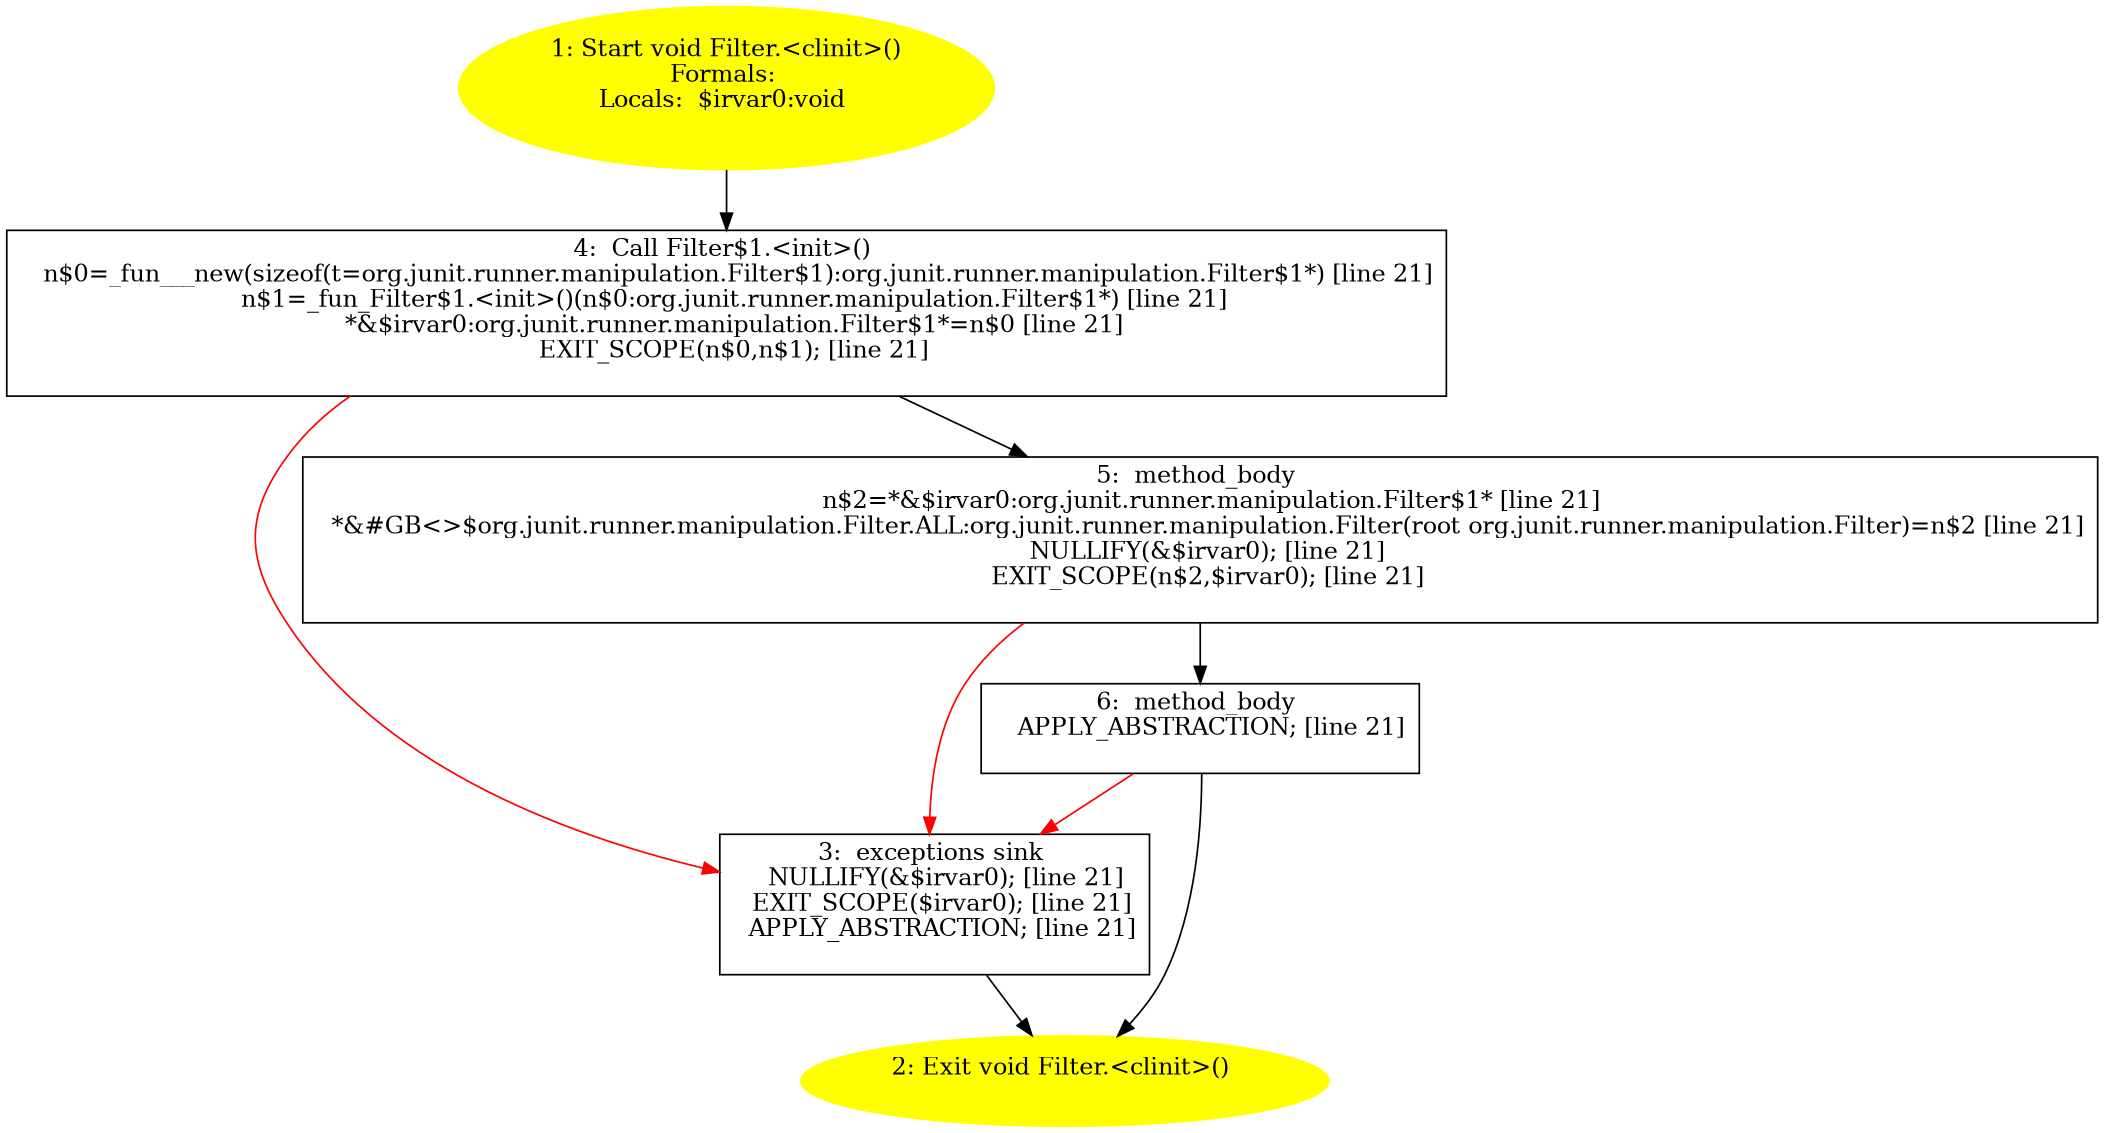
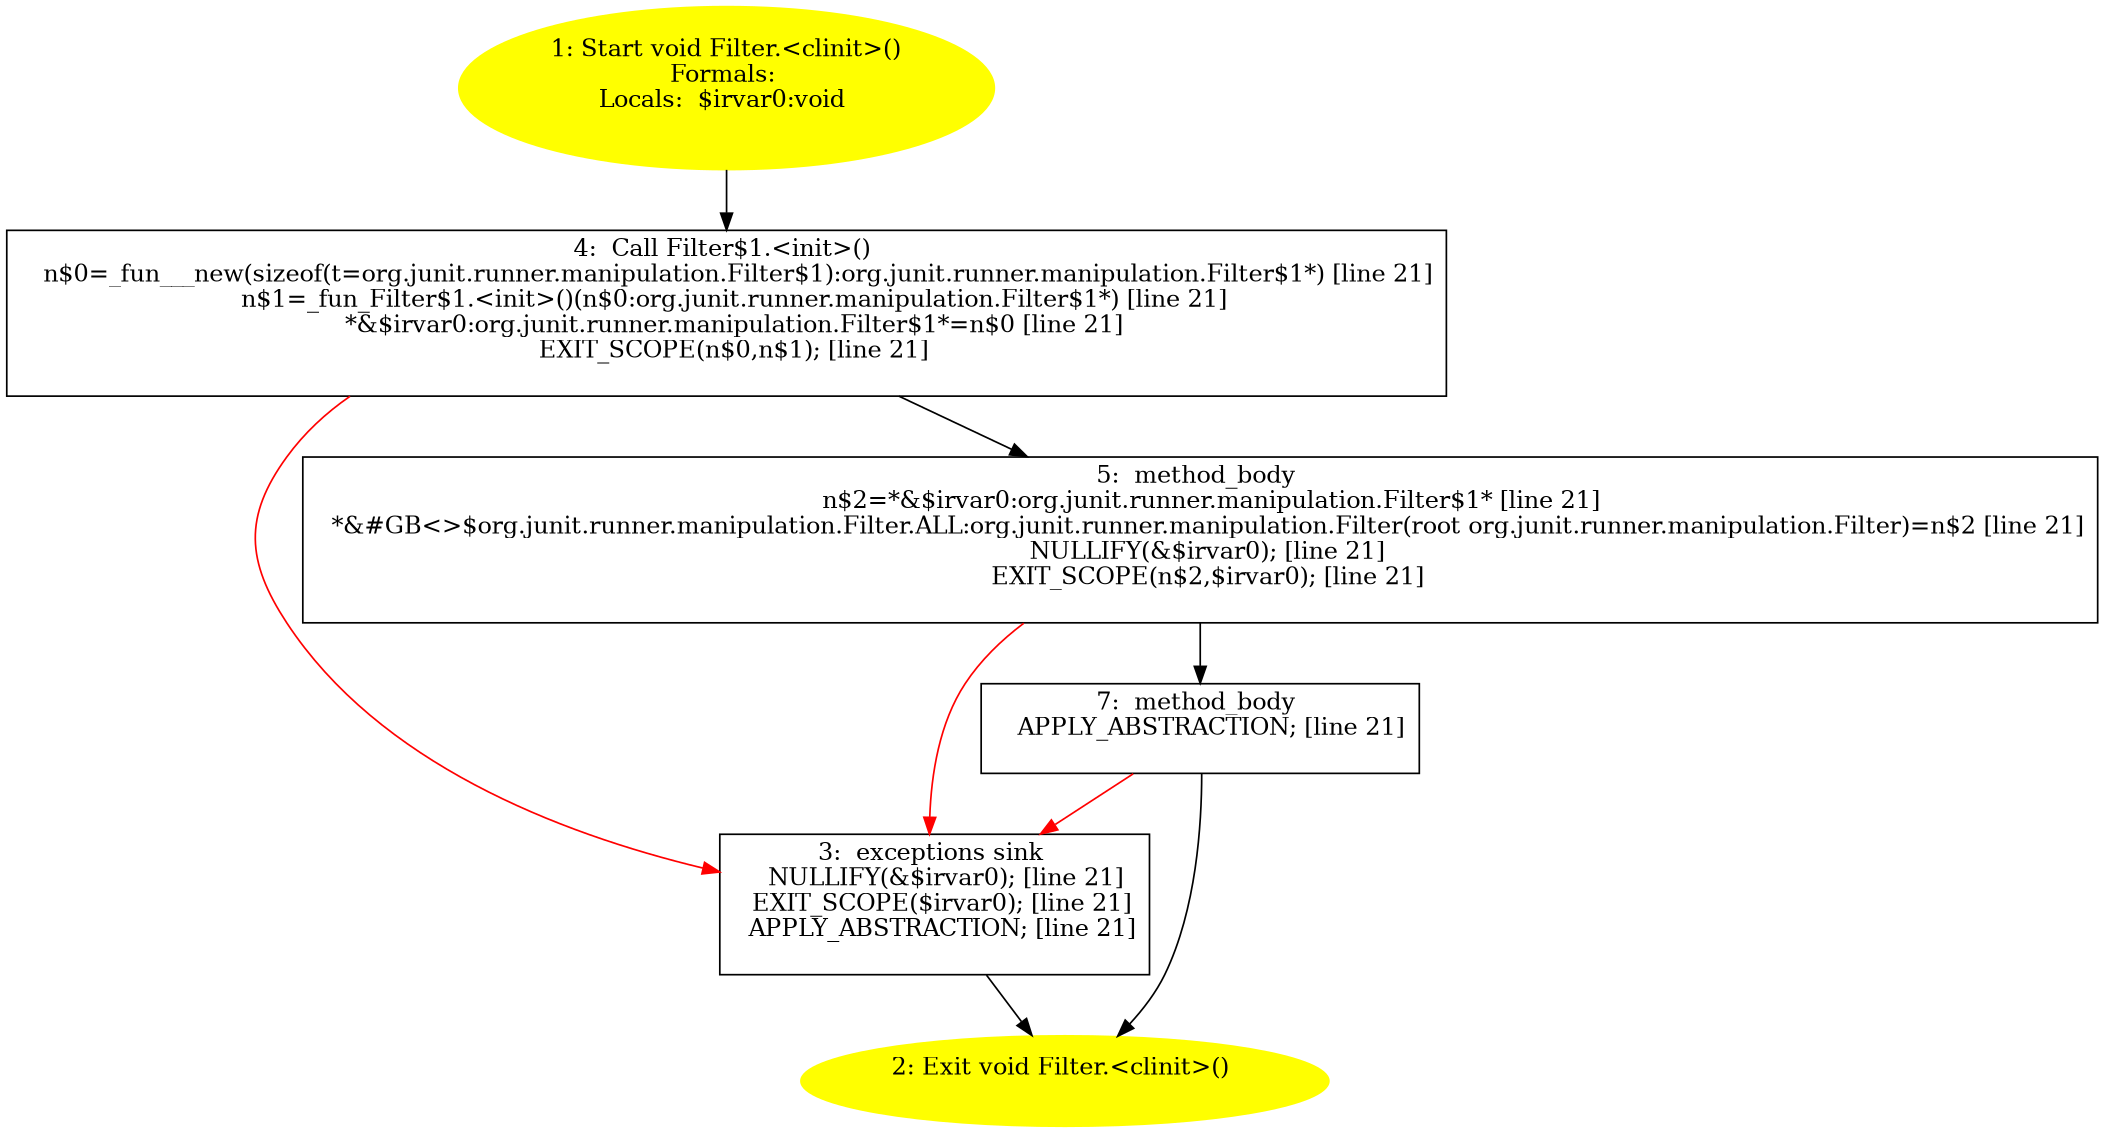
(1200, 729) -> (1200, 729)
